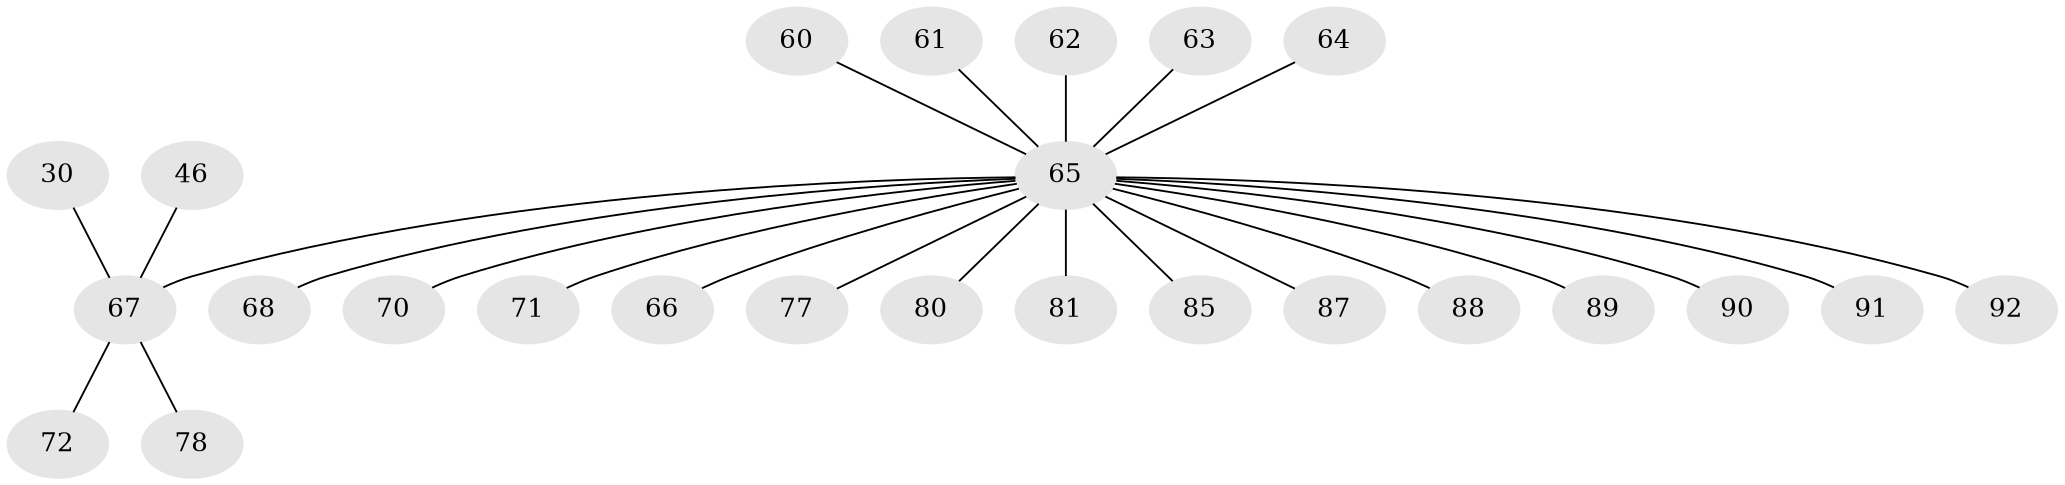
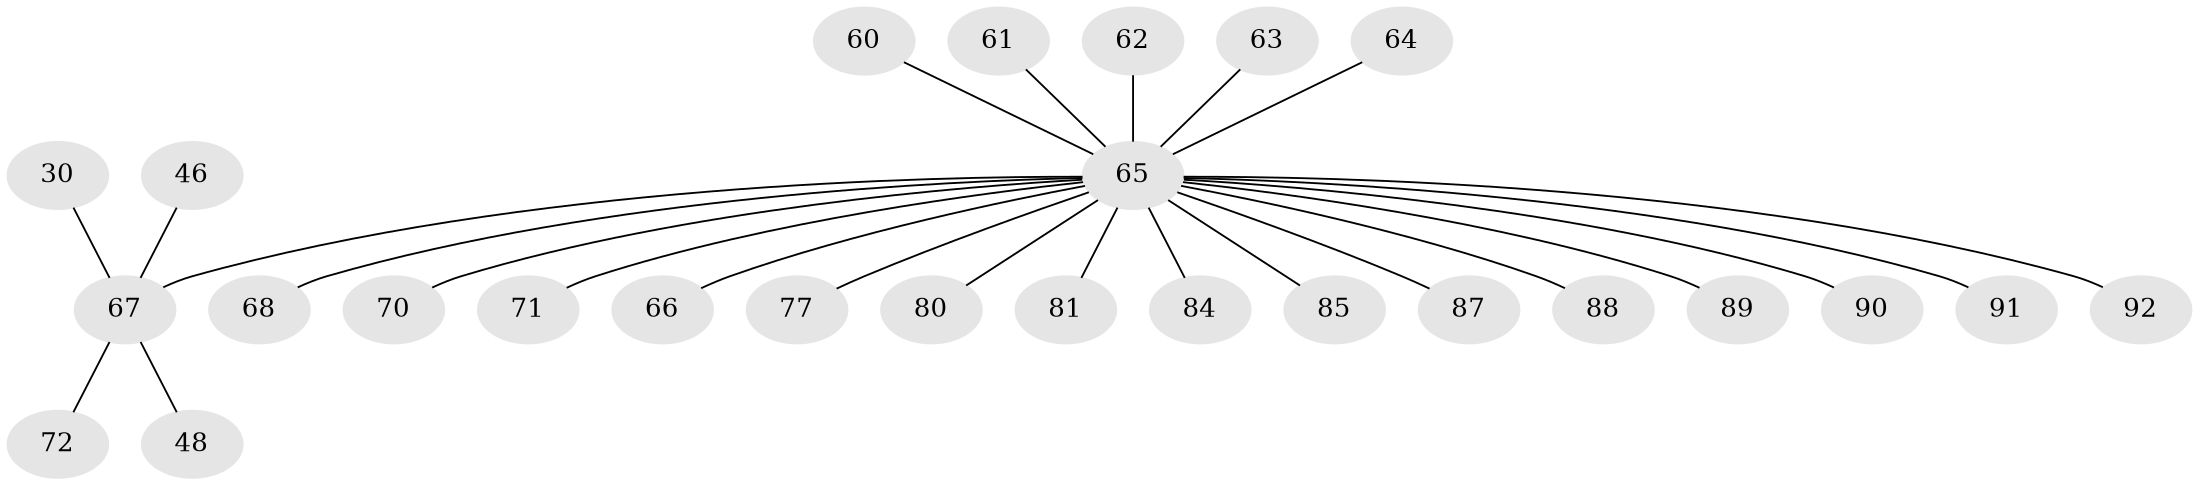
none -> (1200, 310)
(192, 444) -> (192, 444)
